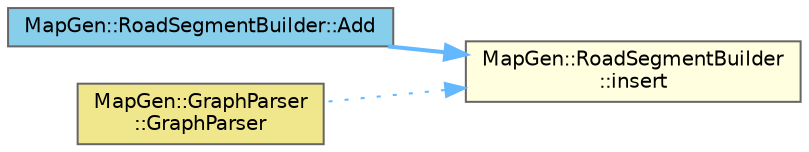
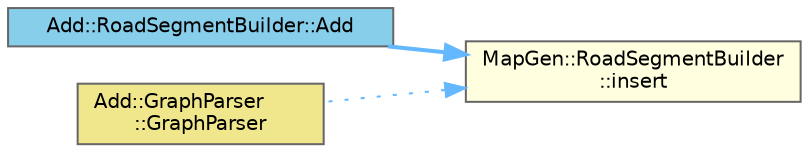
(201, 27) -> (201, 27)
(201, 114) -> (201, 114)
